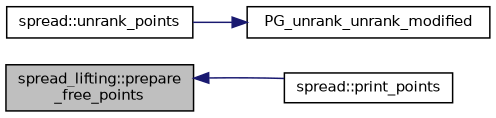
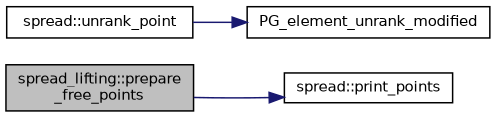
(100, 22) -> (100, 22)
(368, 22) -> (368, 22)
(247, 78) -> (231, 98)
